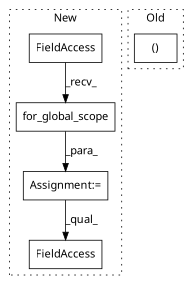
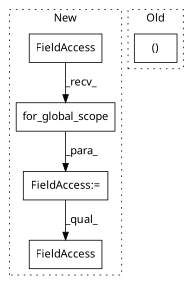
(66, 186) -> (66, 186)
